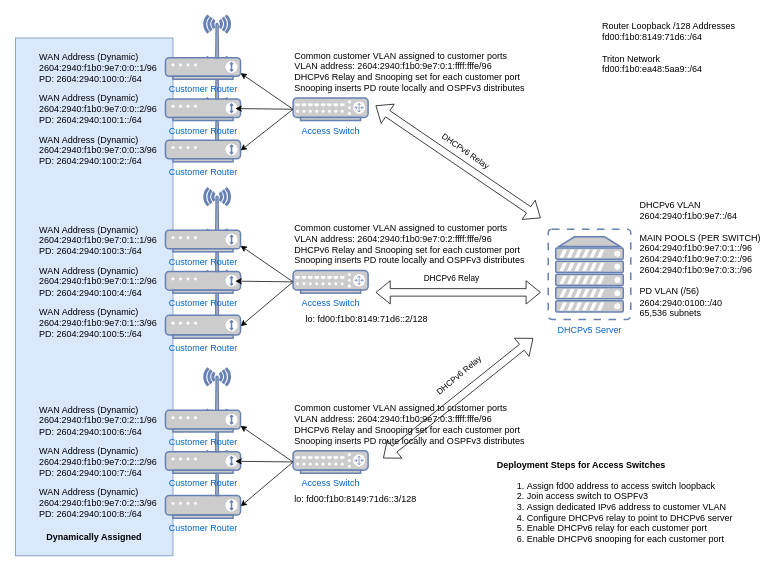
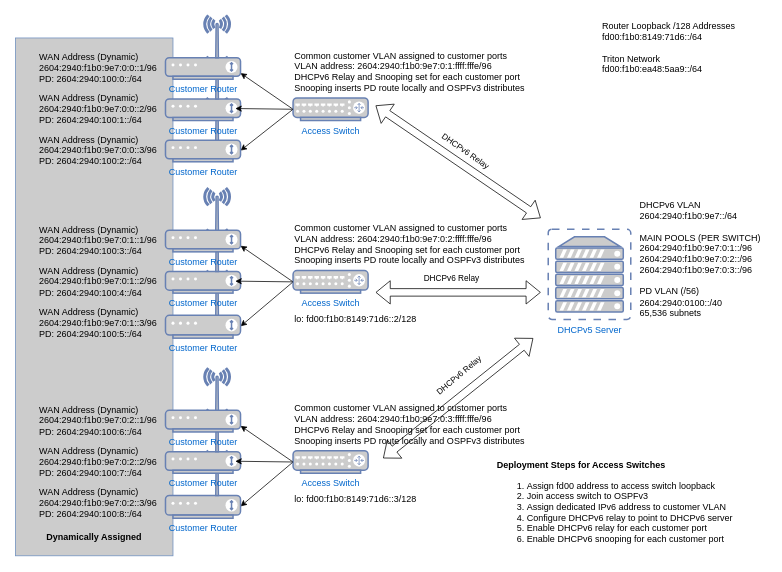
(94, 297) -> (94, 297)
(372, 319) -> (360, 319)
